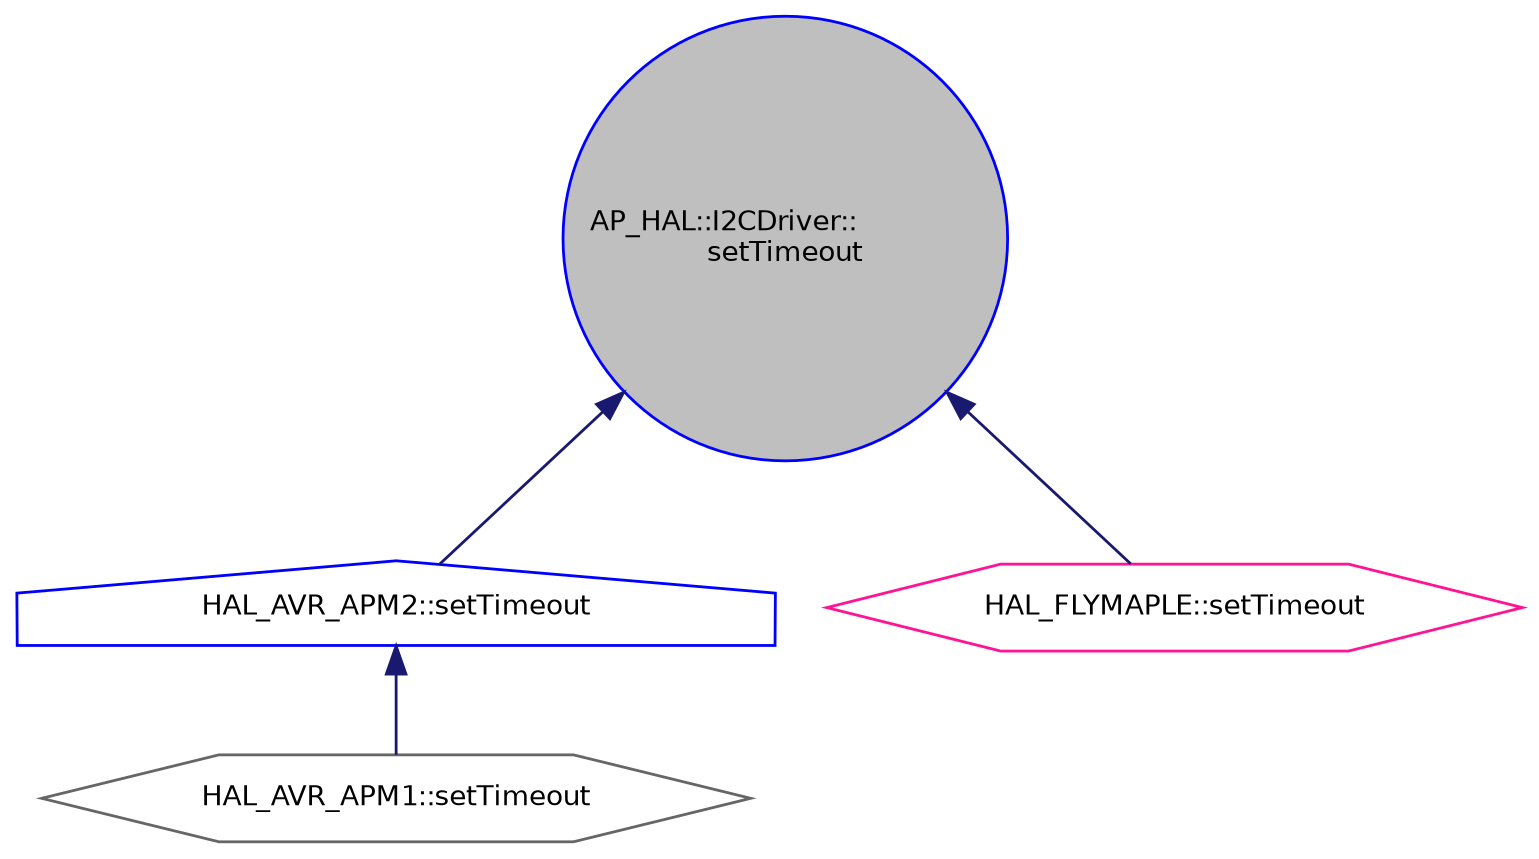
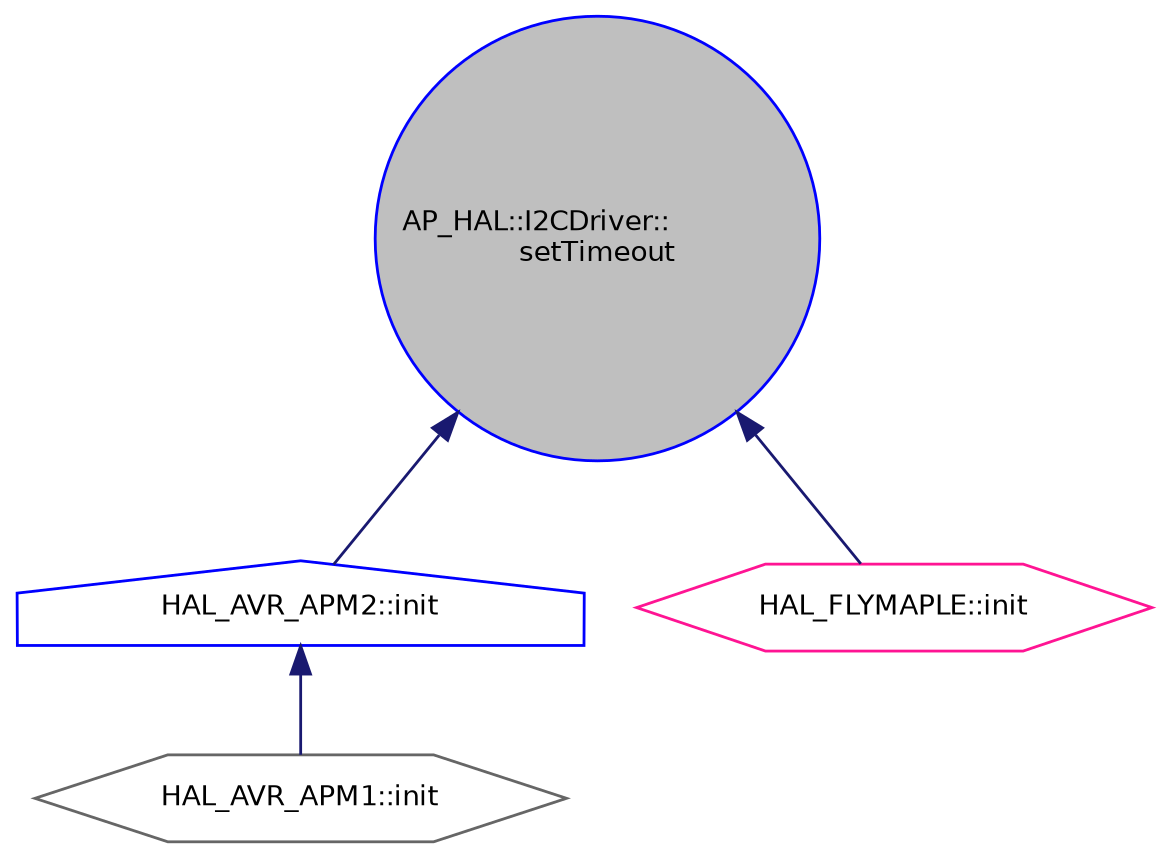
(396, 608) -> (301, 608)
(1175, 608) -> (894, 608)
(396, 798) -> (301, 798)
